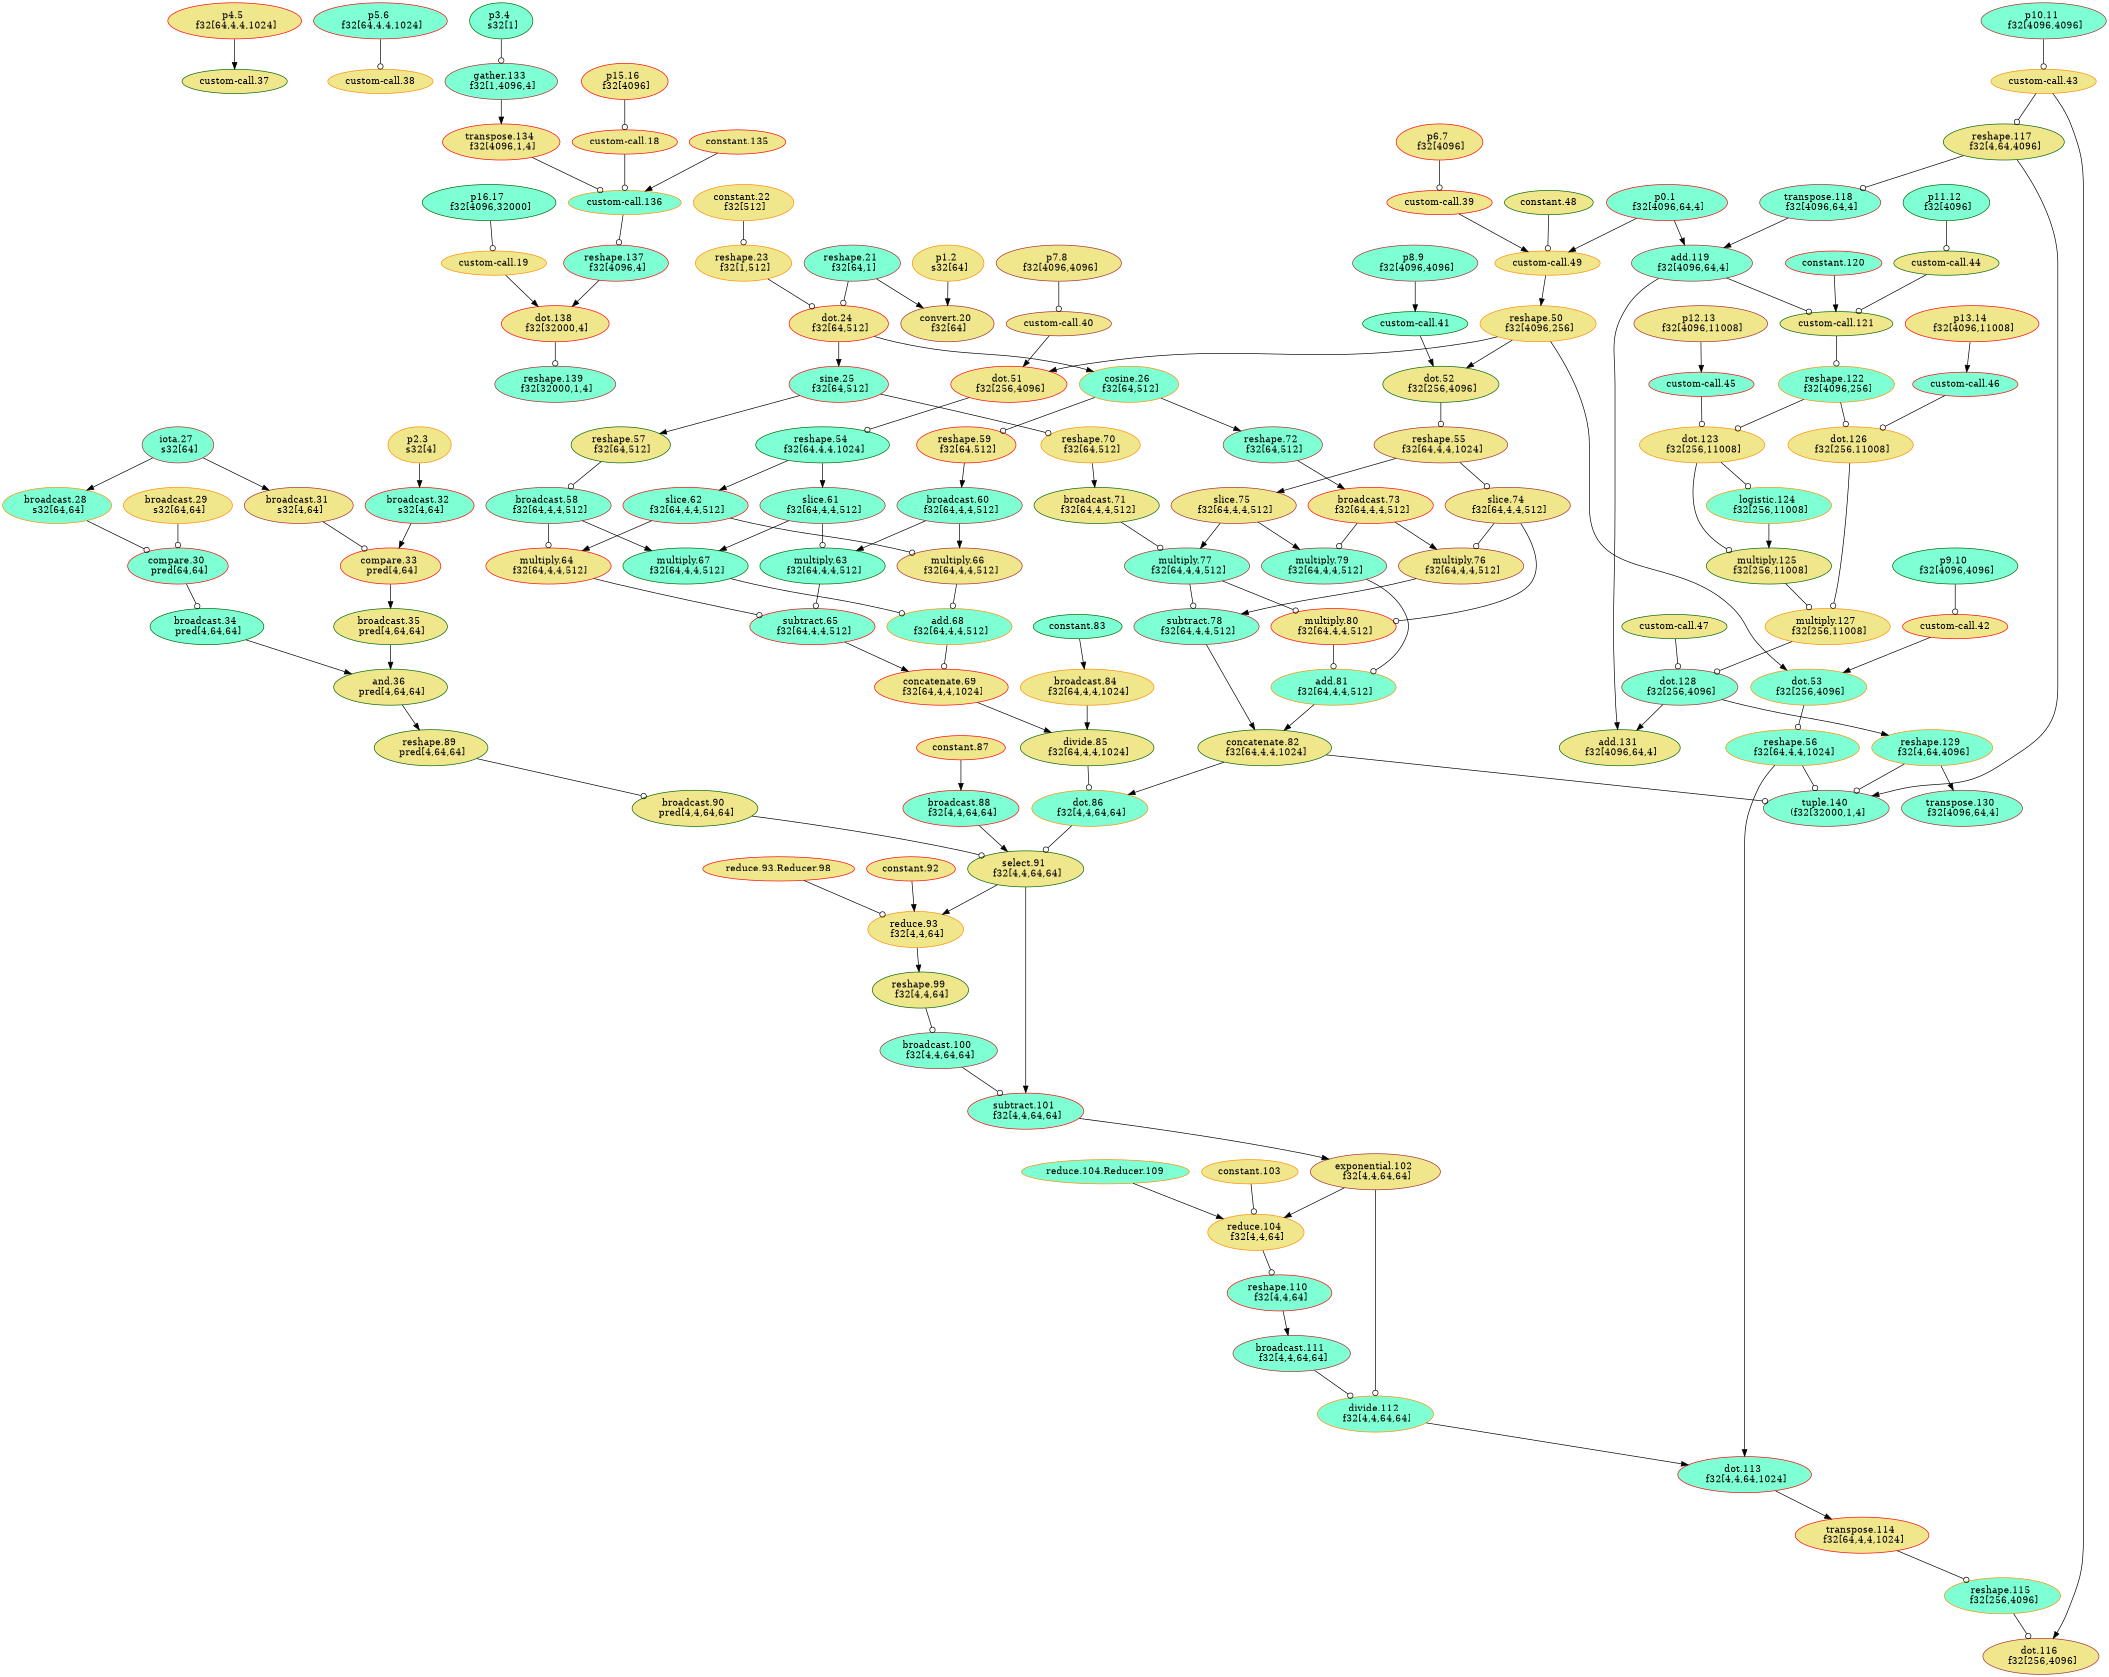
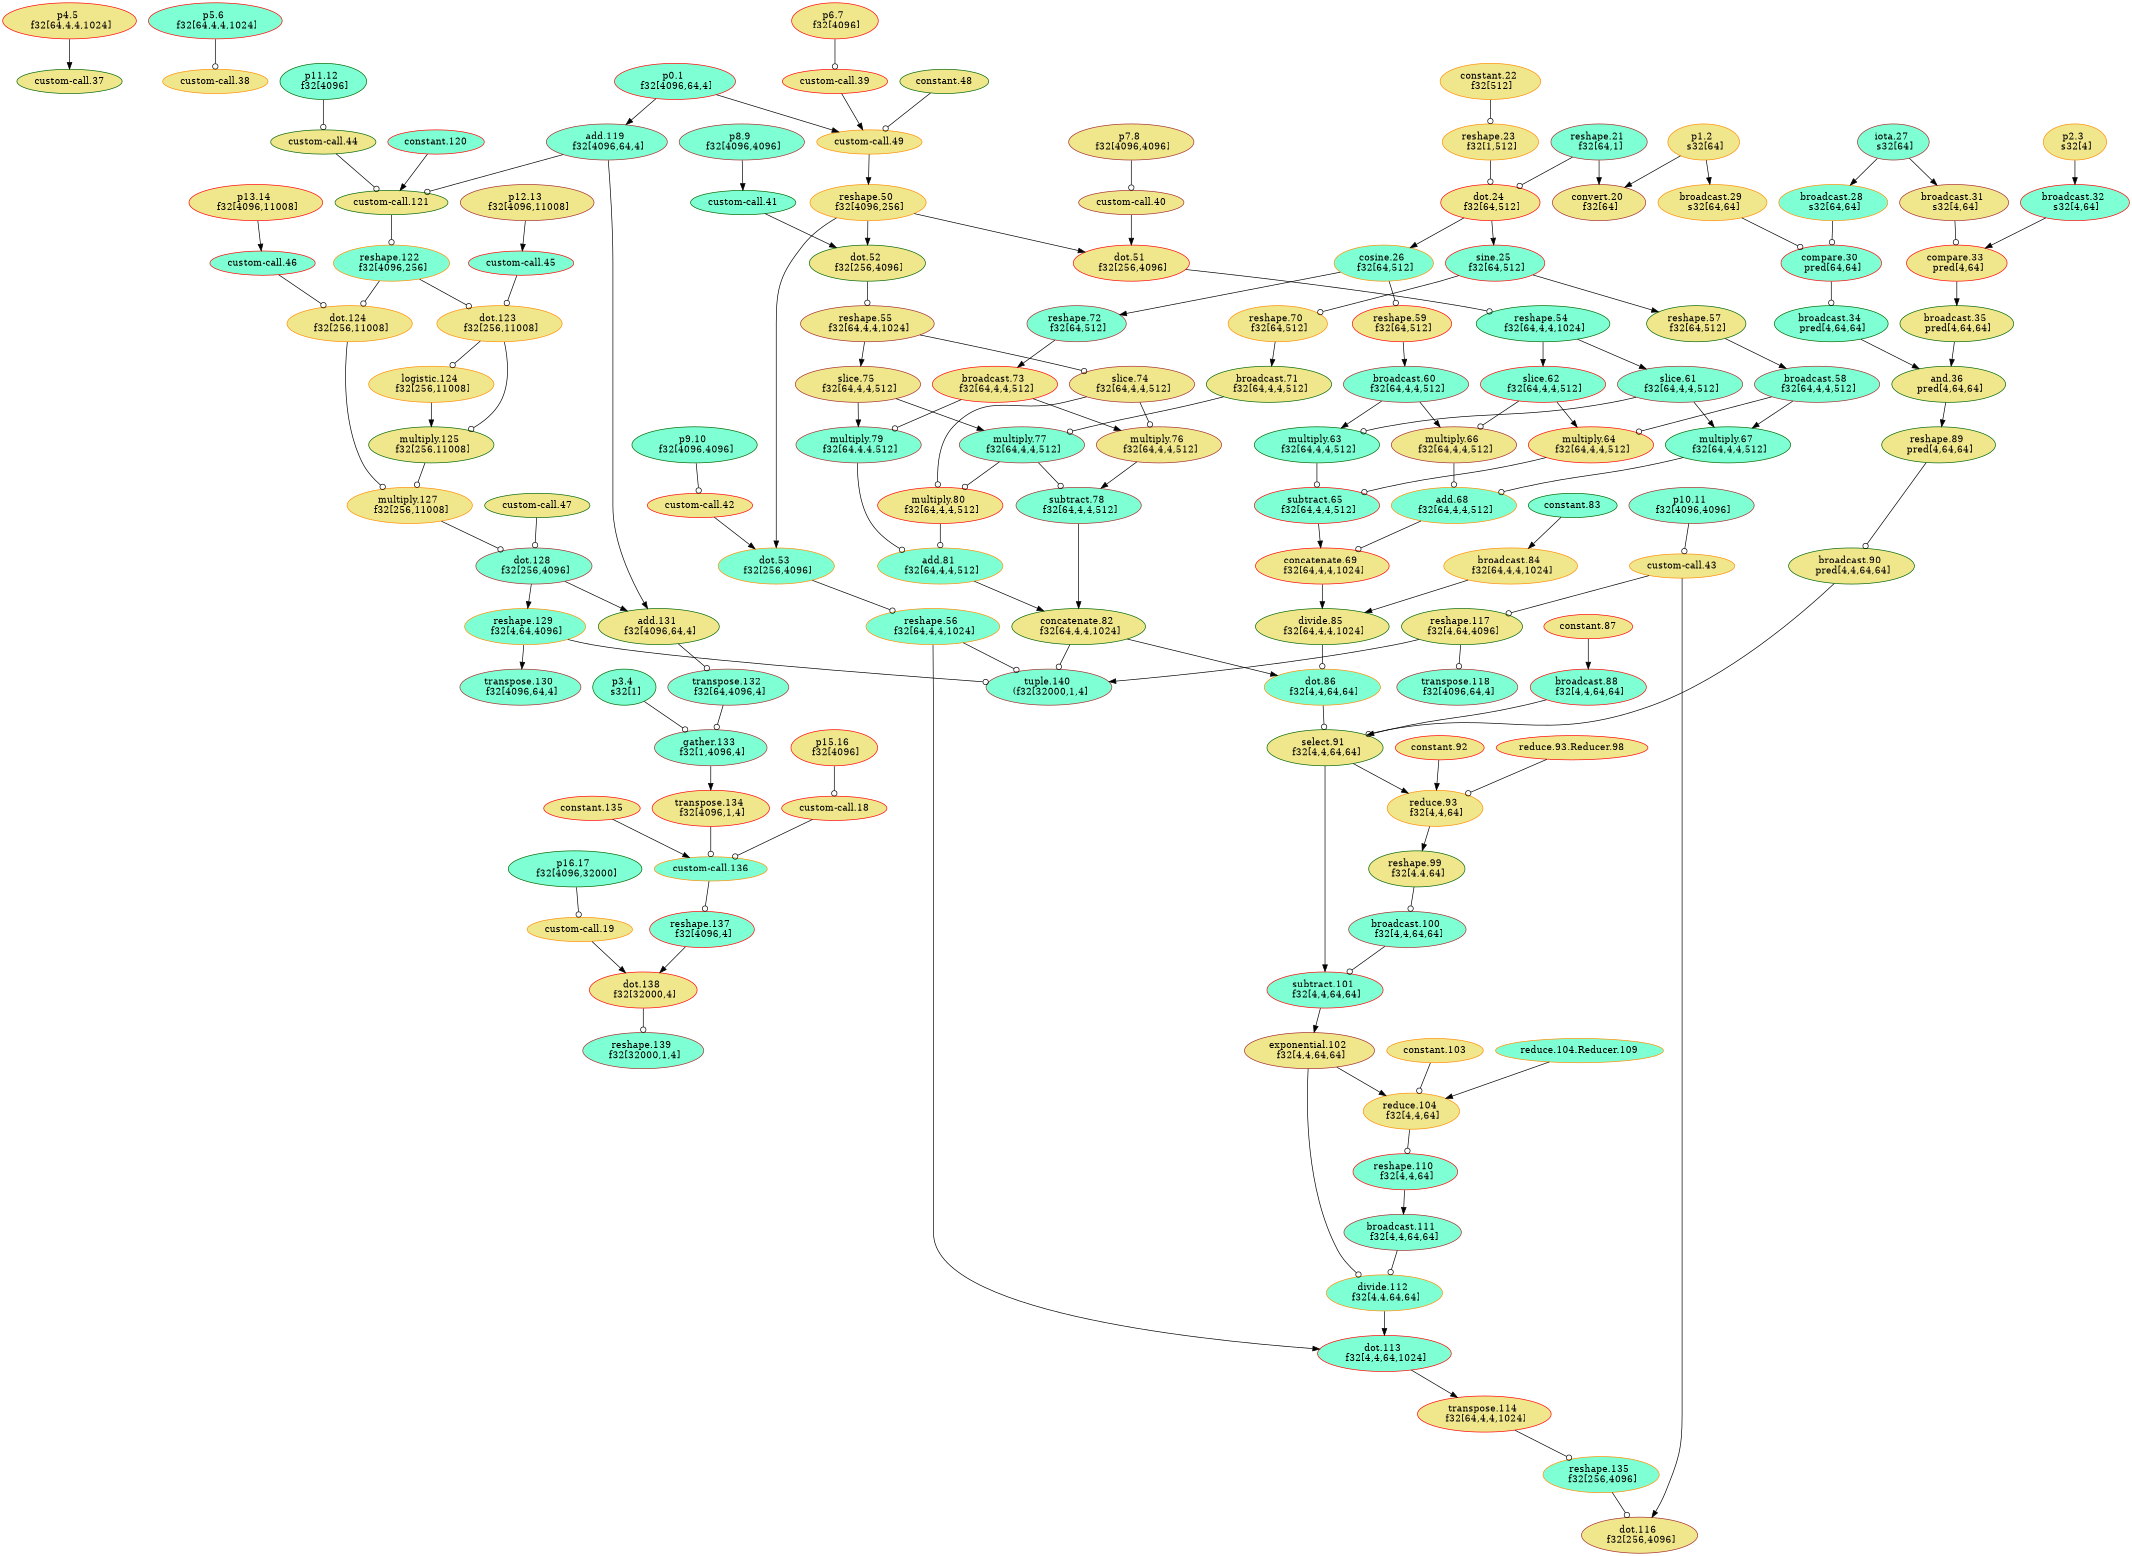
none -> (1708, 169)
(1759, 231) -> none
(1851, 445) -> (350, 324)
(587, 473) -> (1753, 352)
(1769, 505) -> (431, 384)
none -> (728, 687)
(2002, 1596) -> (1601, 1475)
